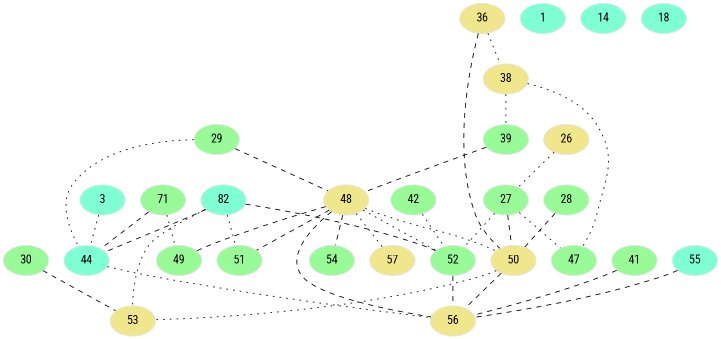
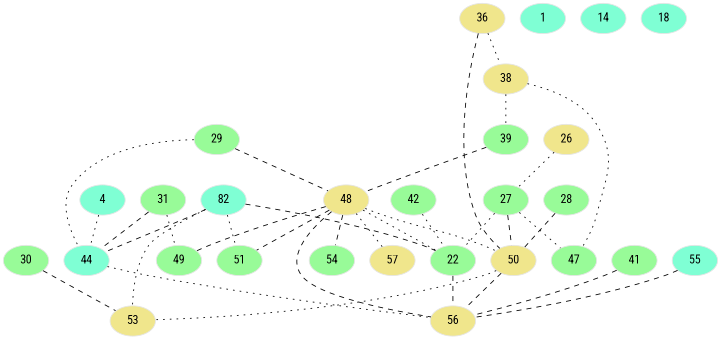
(103, 200) -> (103, 200)
(163, 200) -> (163, 200)
(453, 260) -> (453, 260)
